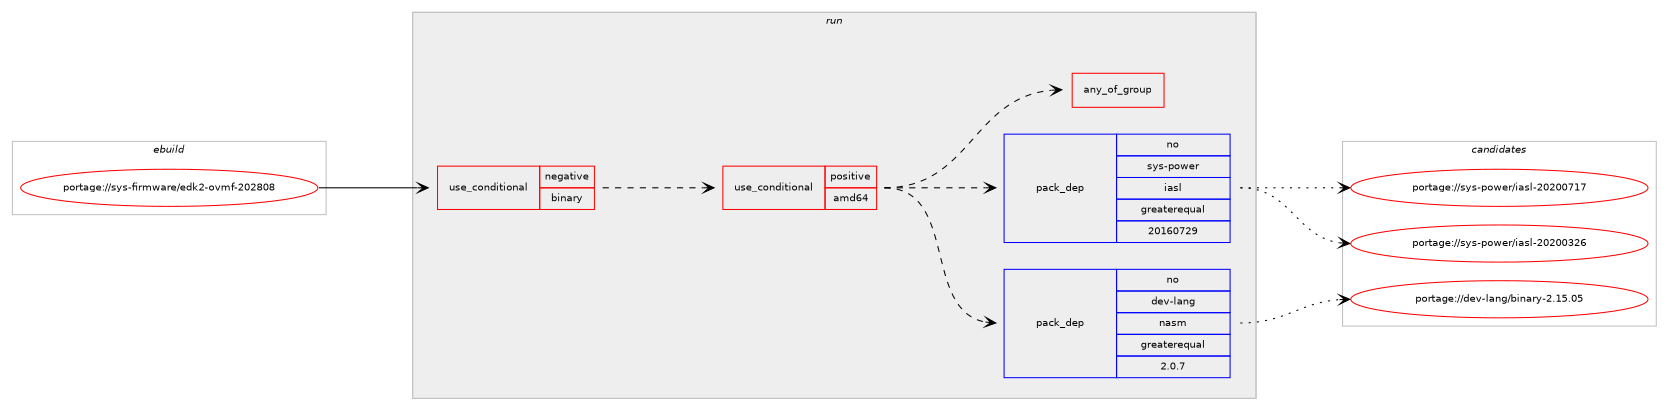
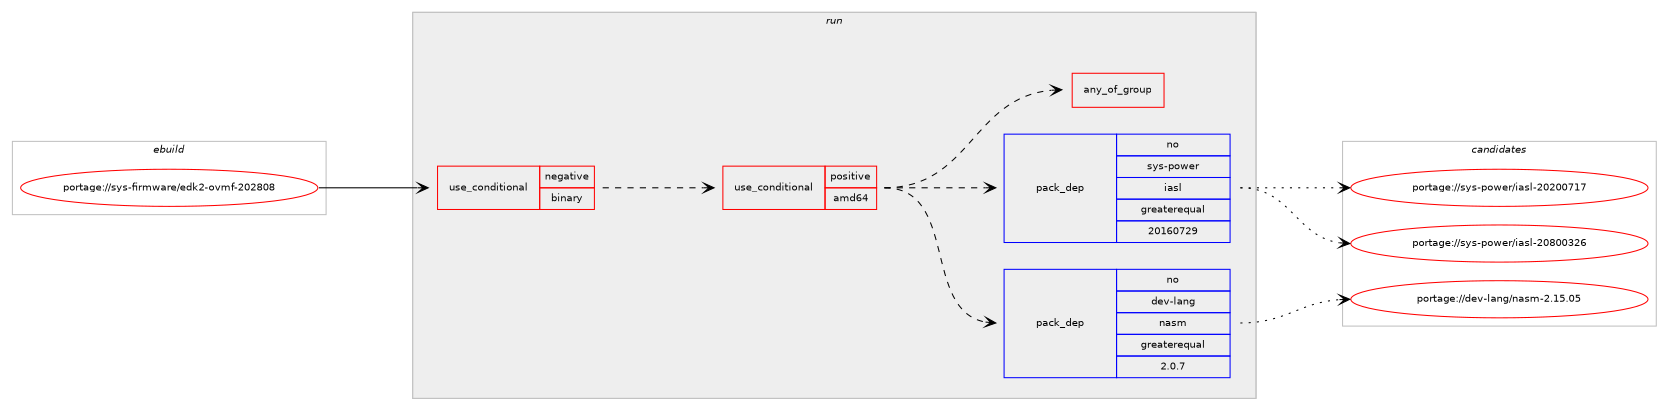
(1499, 244) -> (1499, 244)
(1499, 299) -> (1499, 299)
